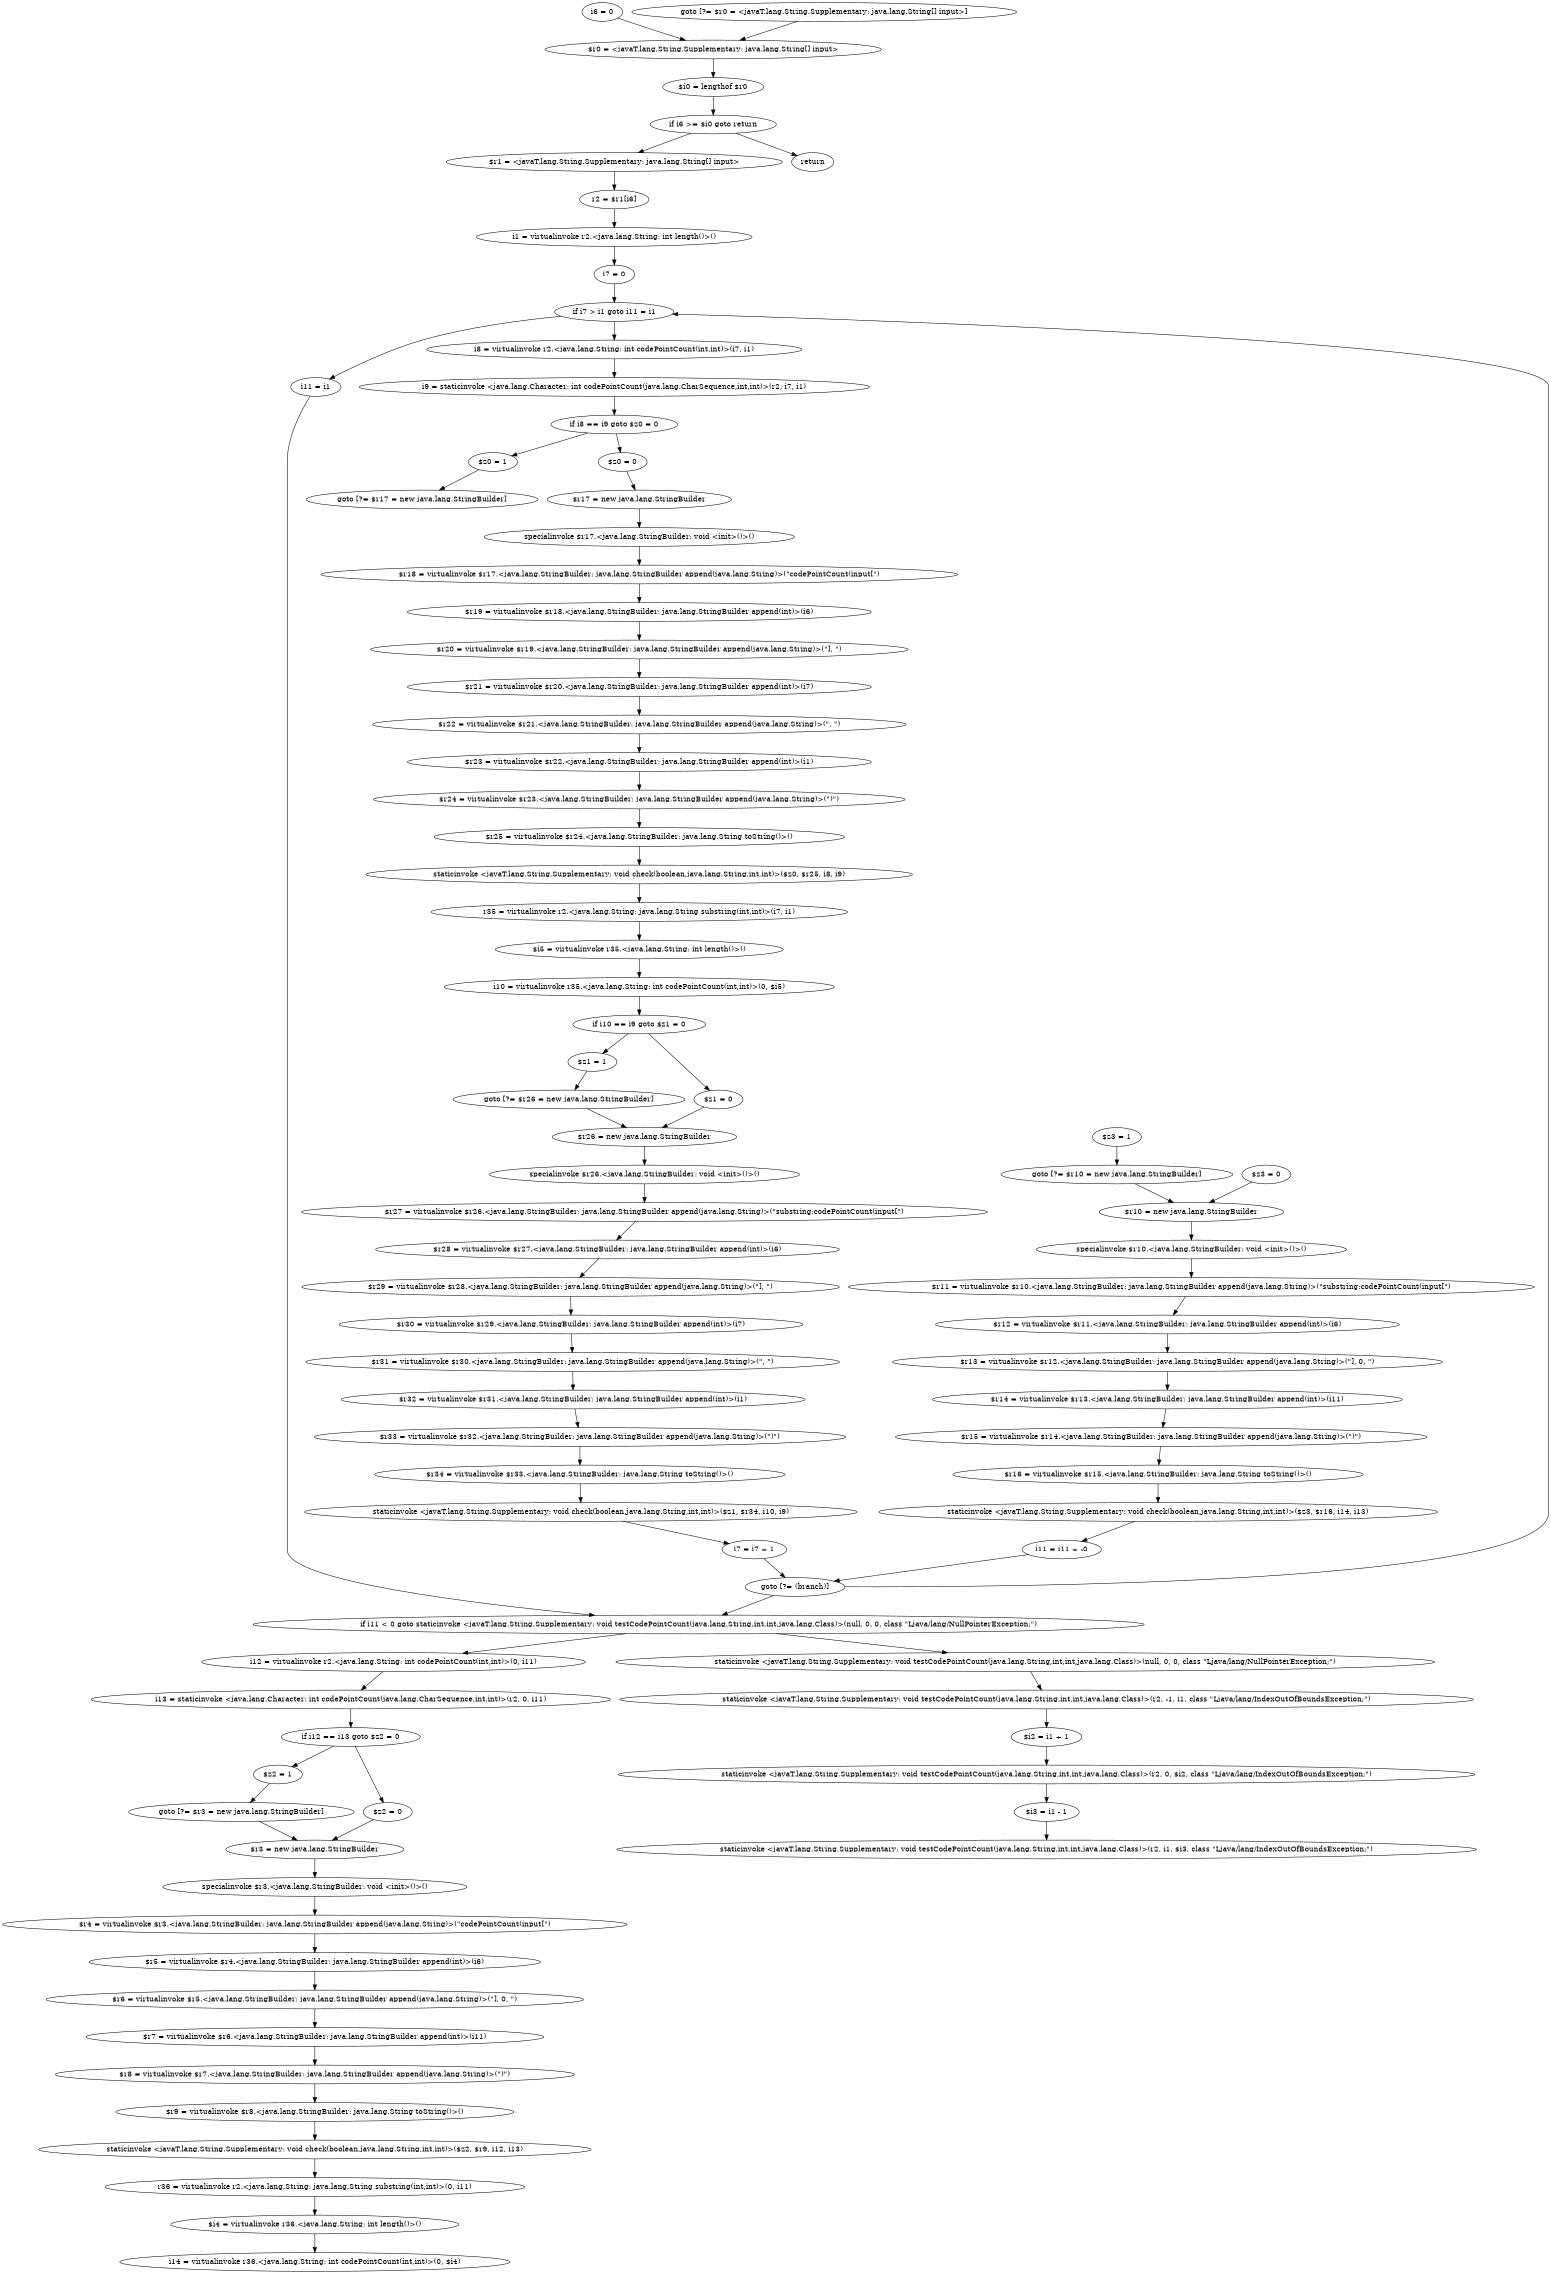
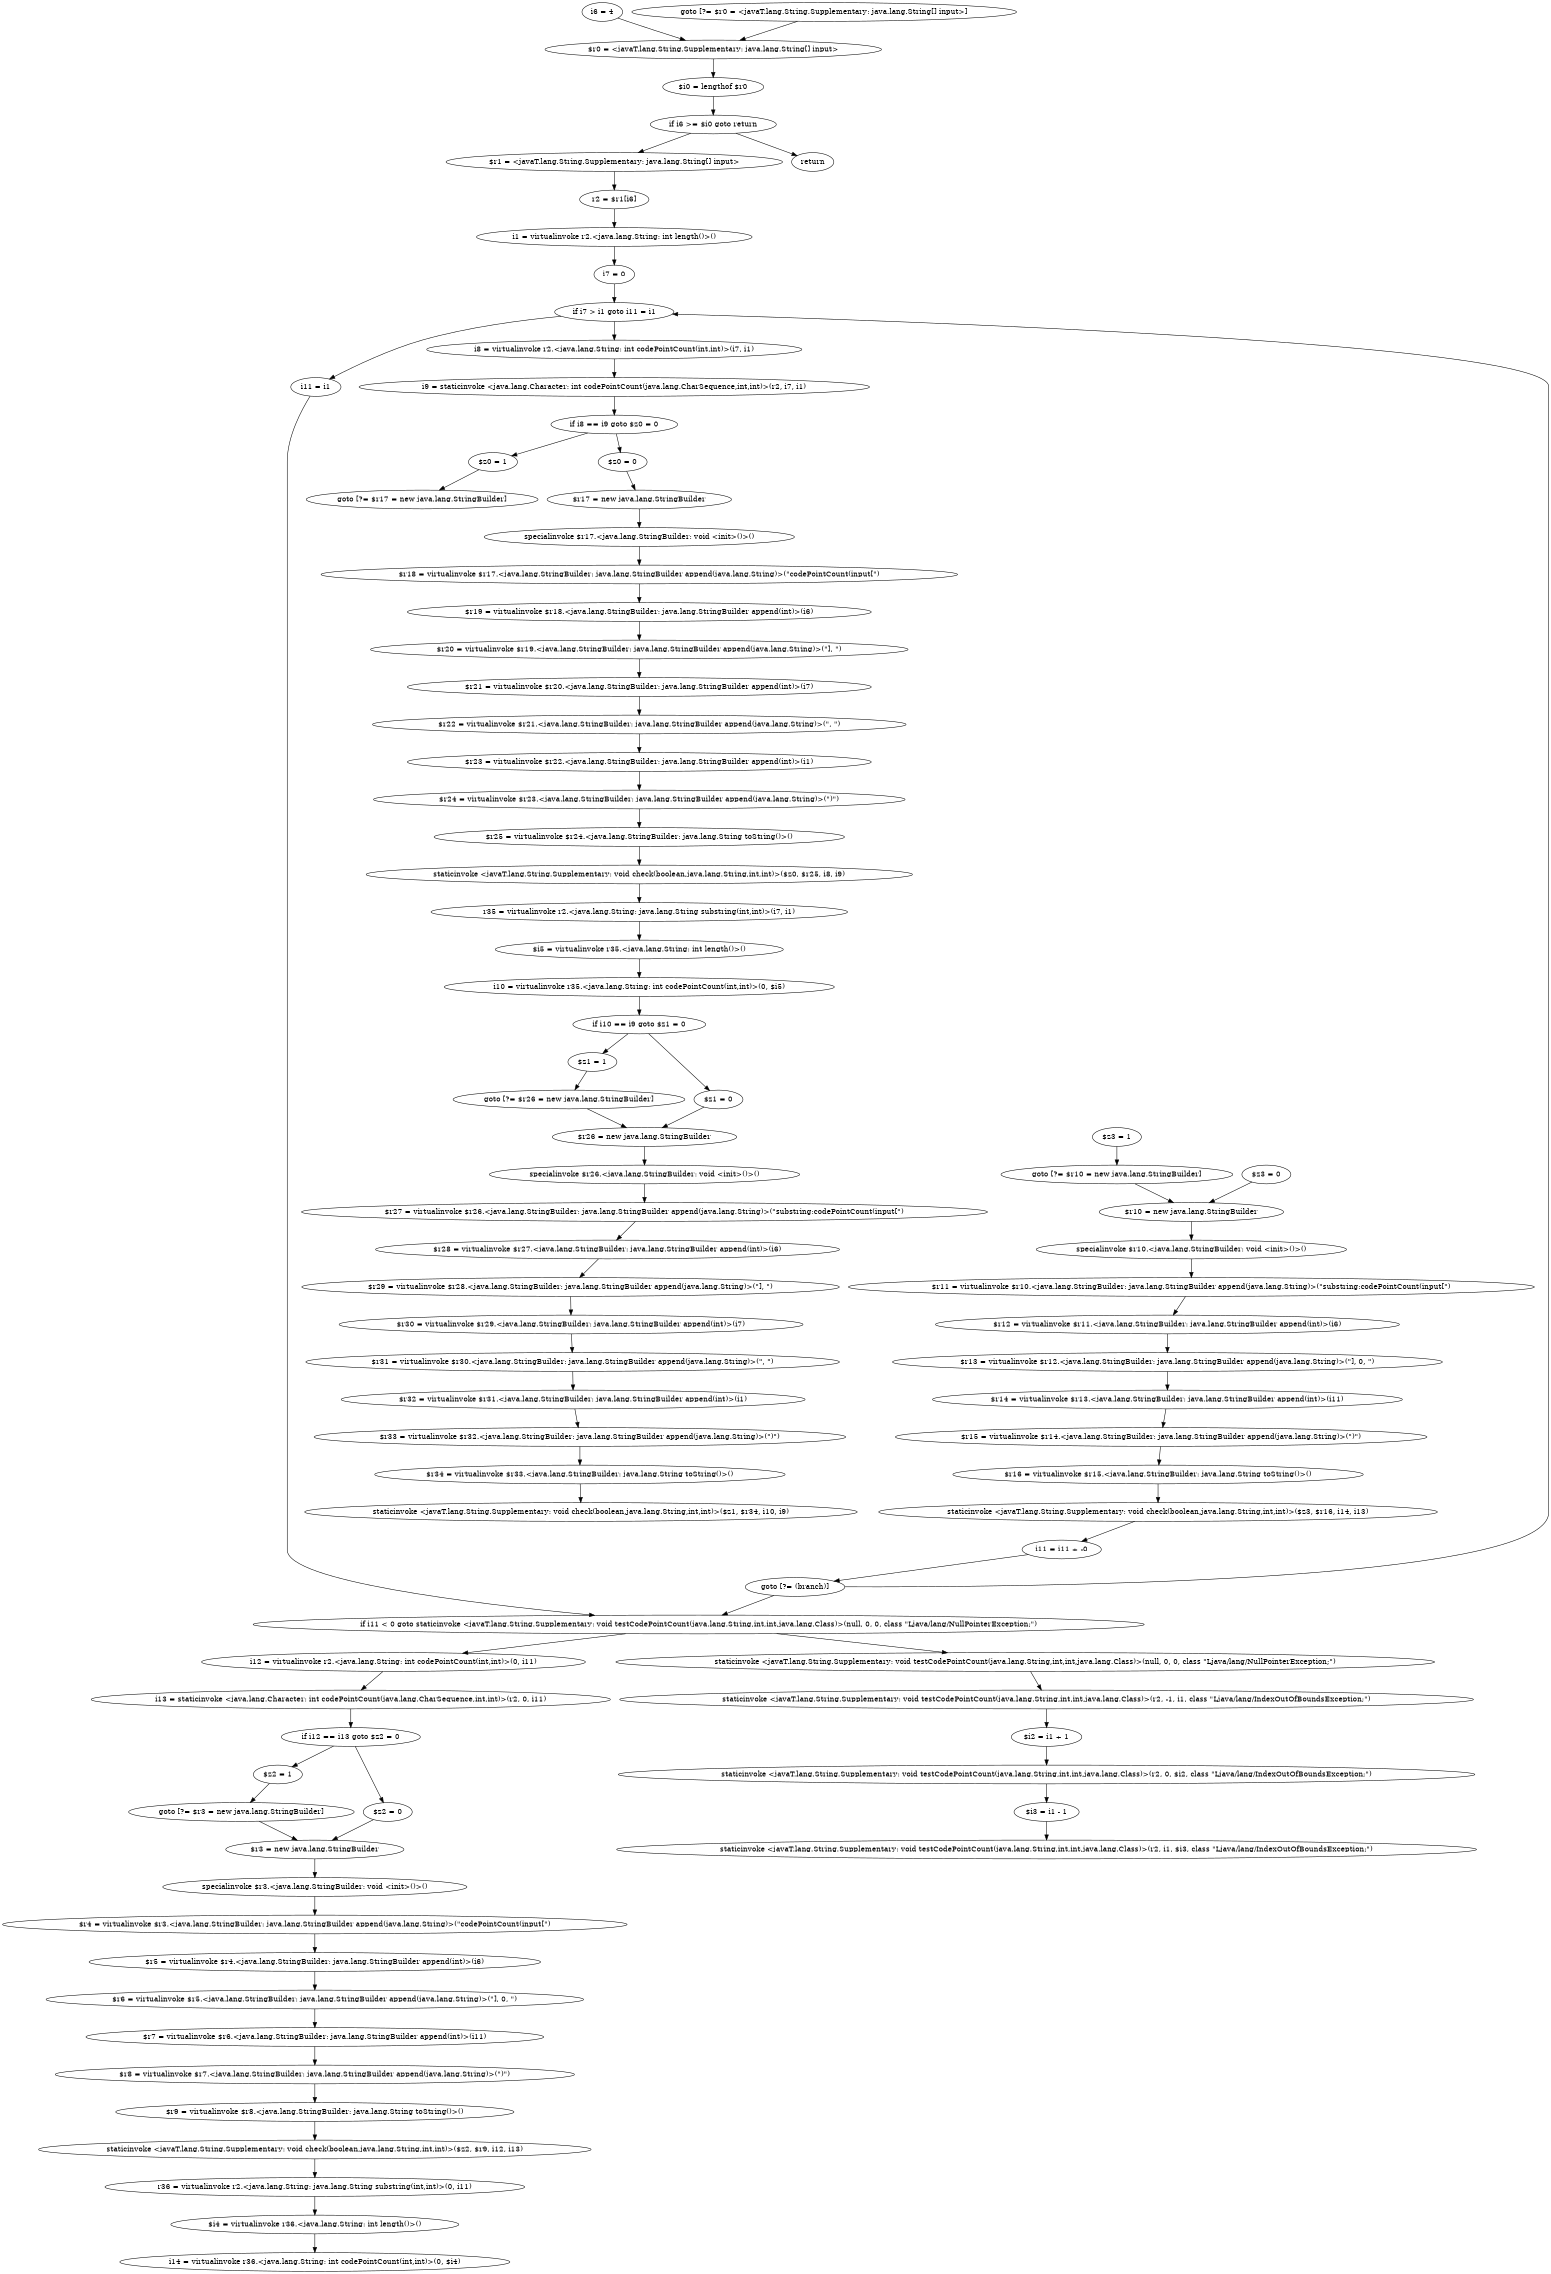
(602, 12) -> (602, 12)
(754, 1549) -> none
